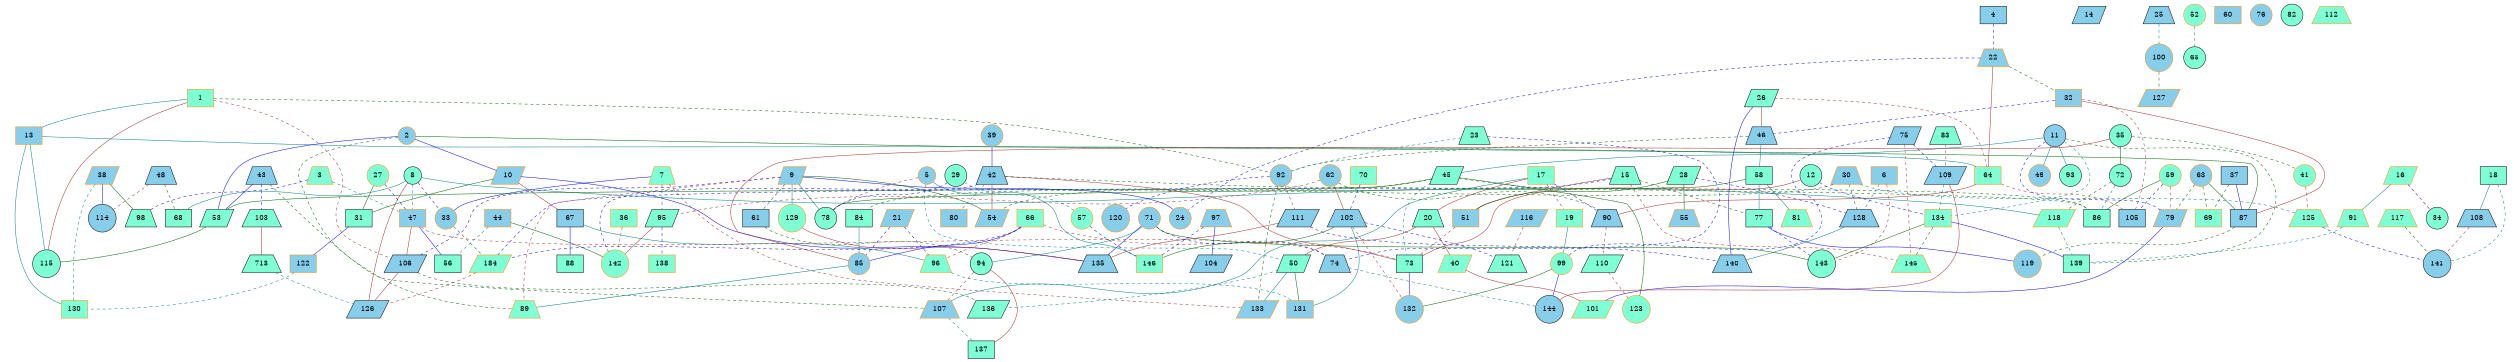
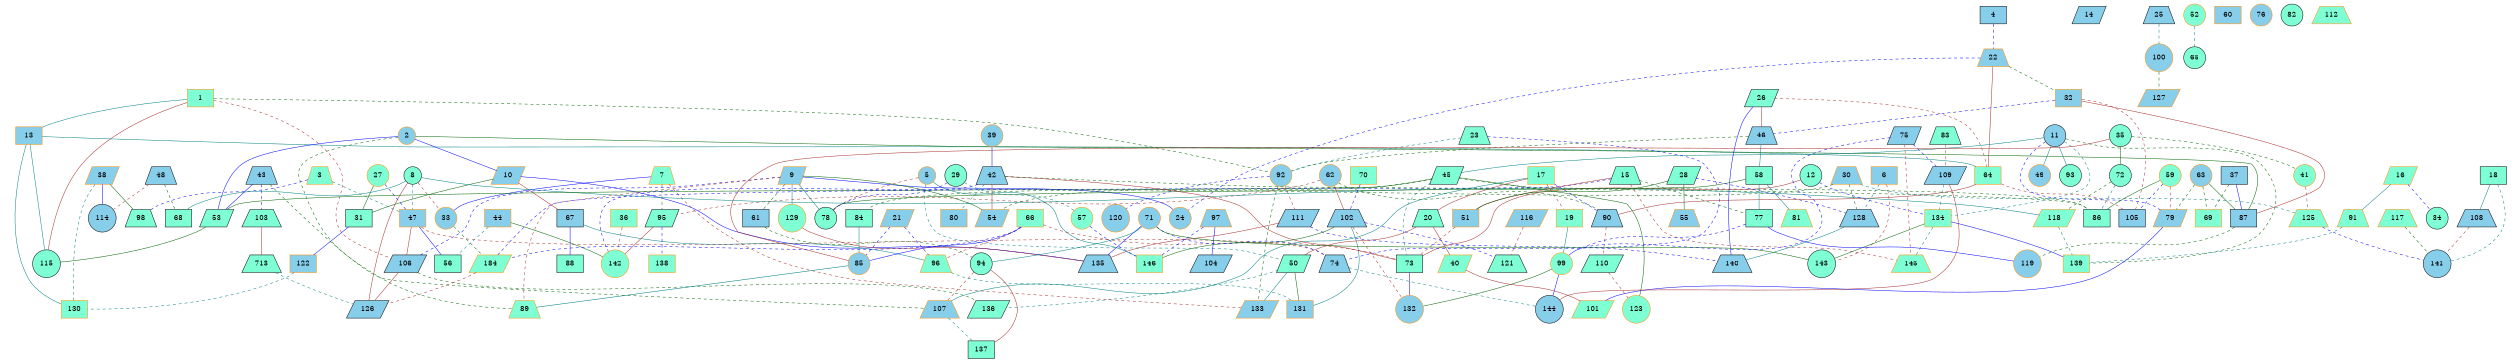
(430, 198) -> (430, 198)
(1925, 241) -> (1925, 241)
(1790, 242) -> (1656, 237)
(2076, 264) -> (2076, 264)
